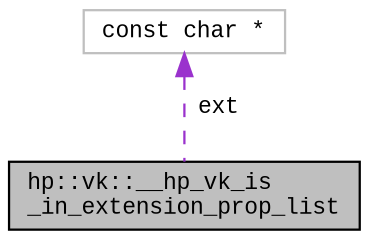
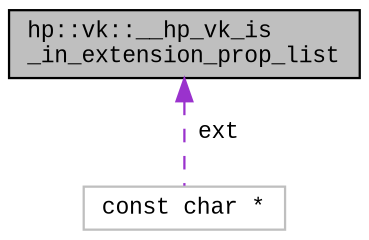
(184, 119) -> (184, 144)
